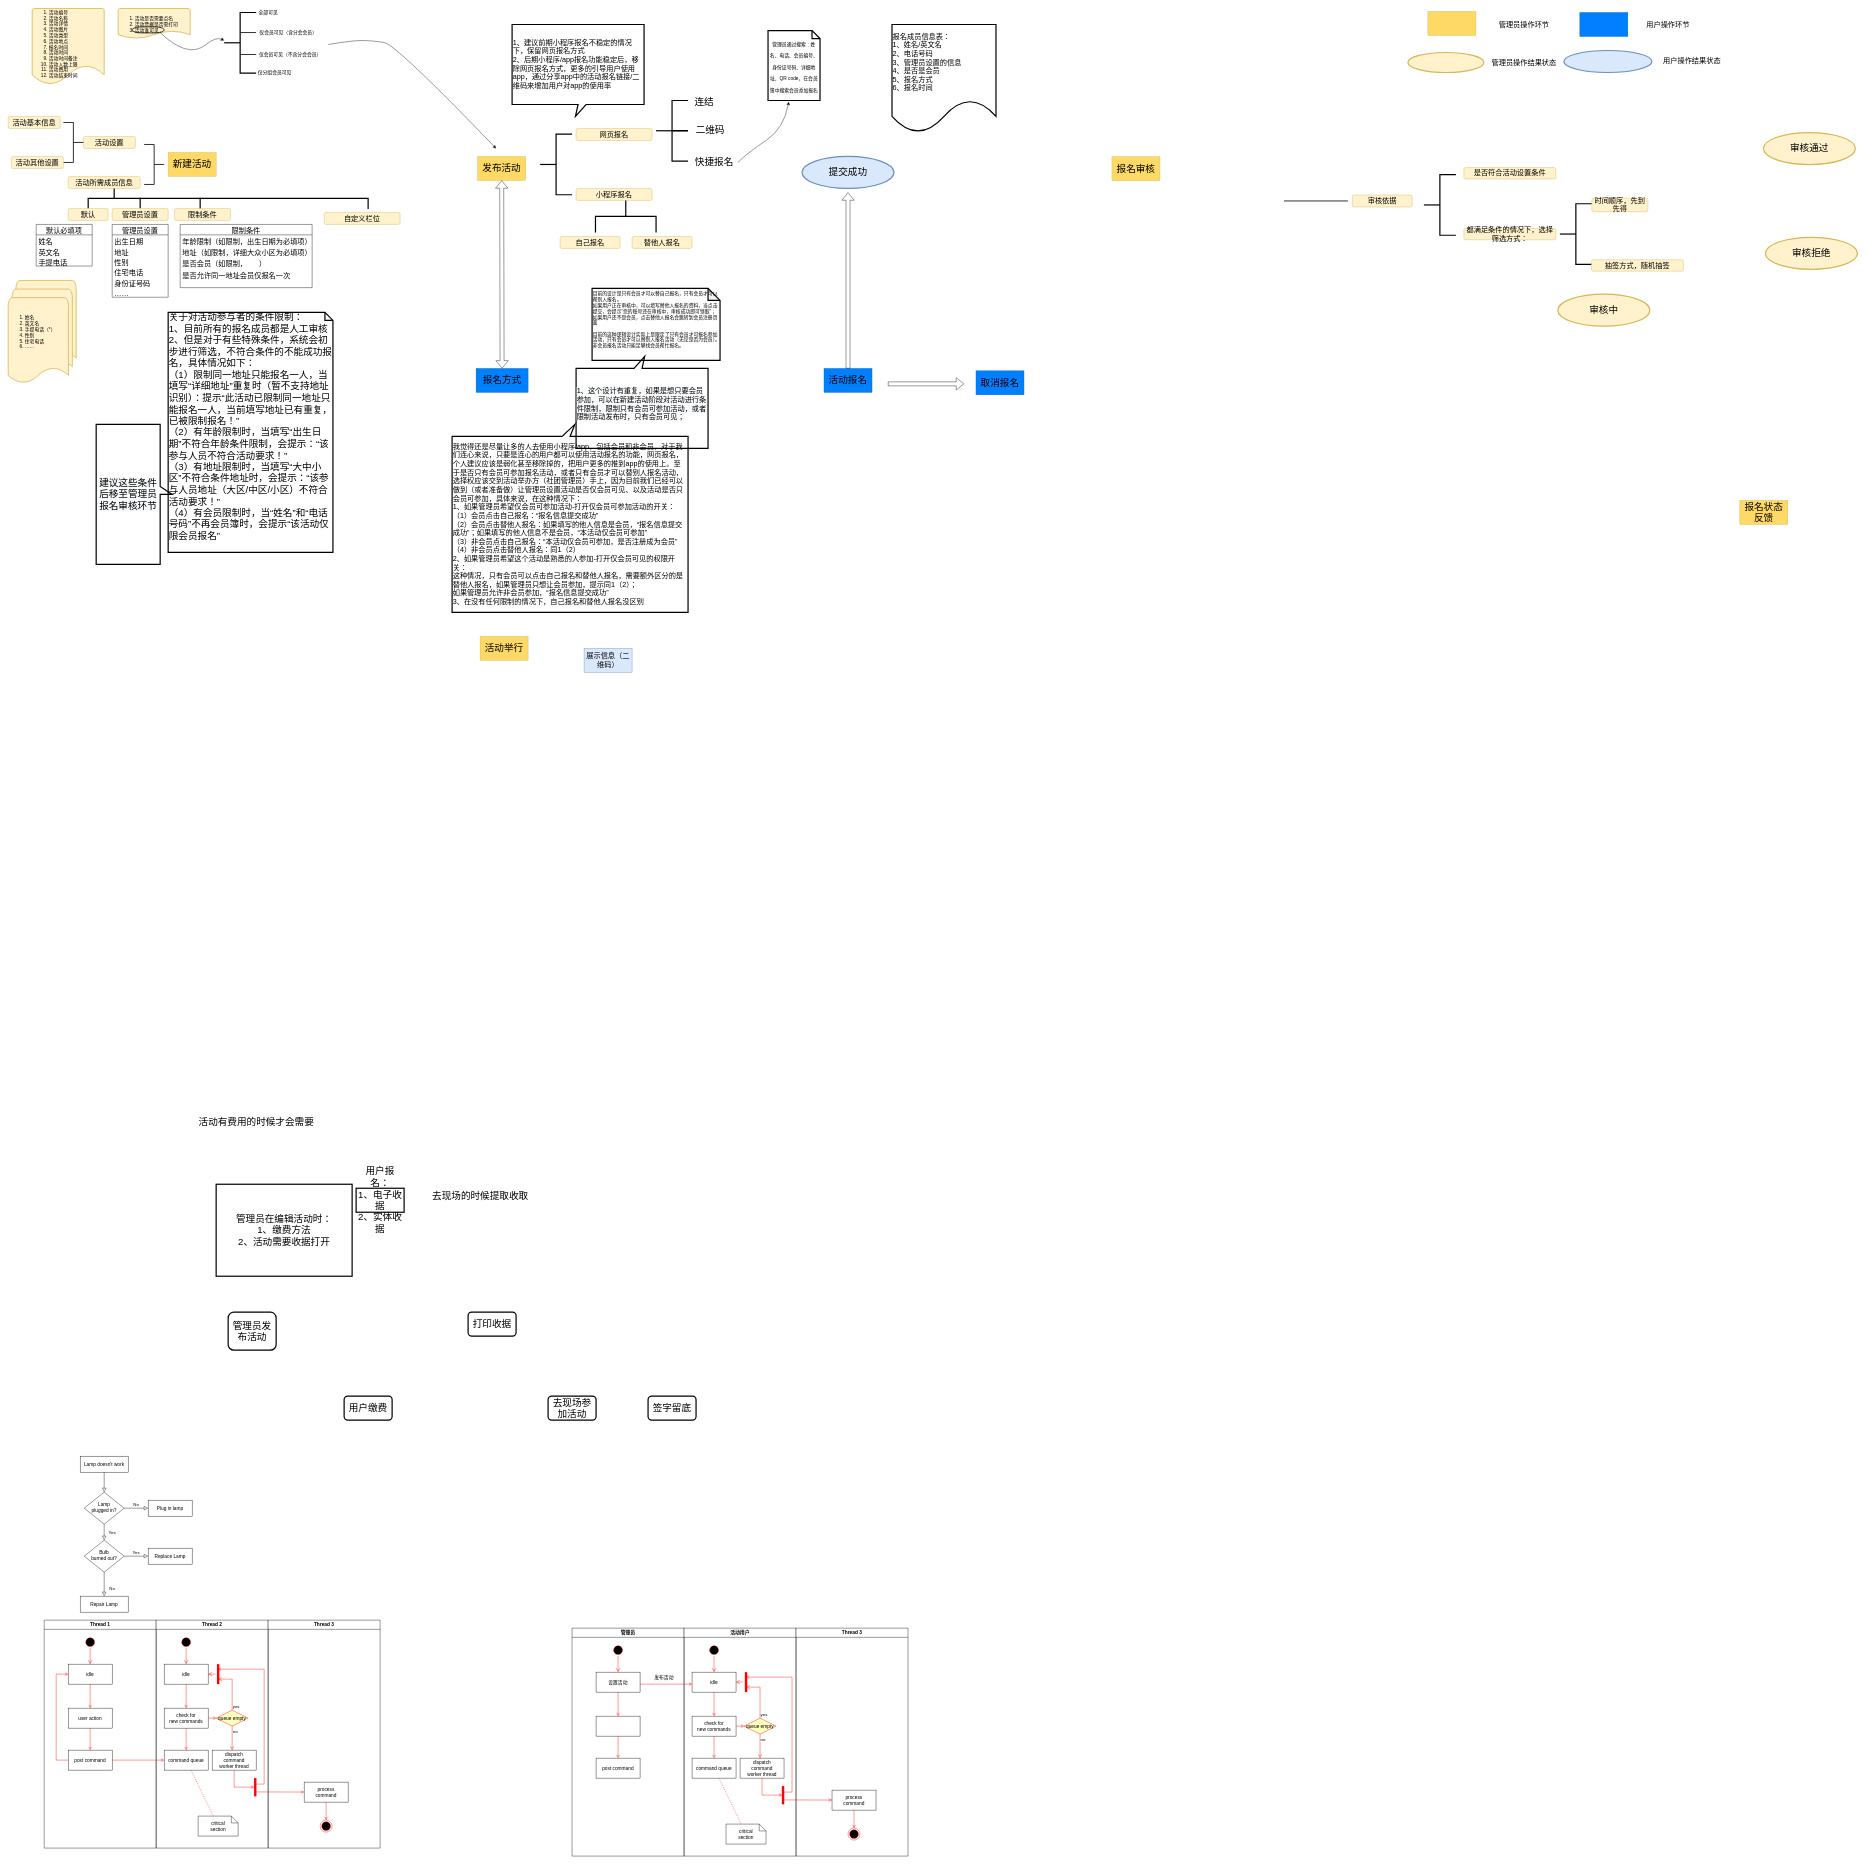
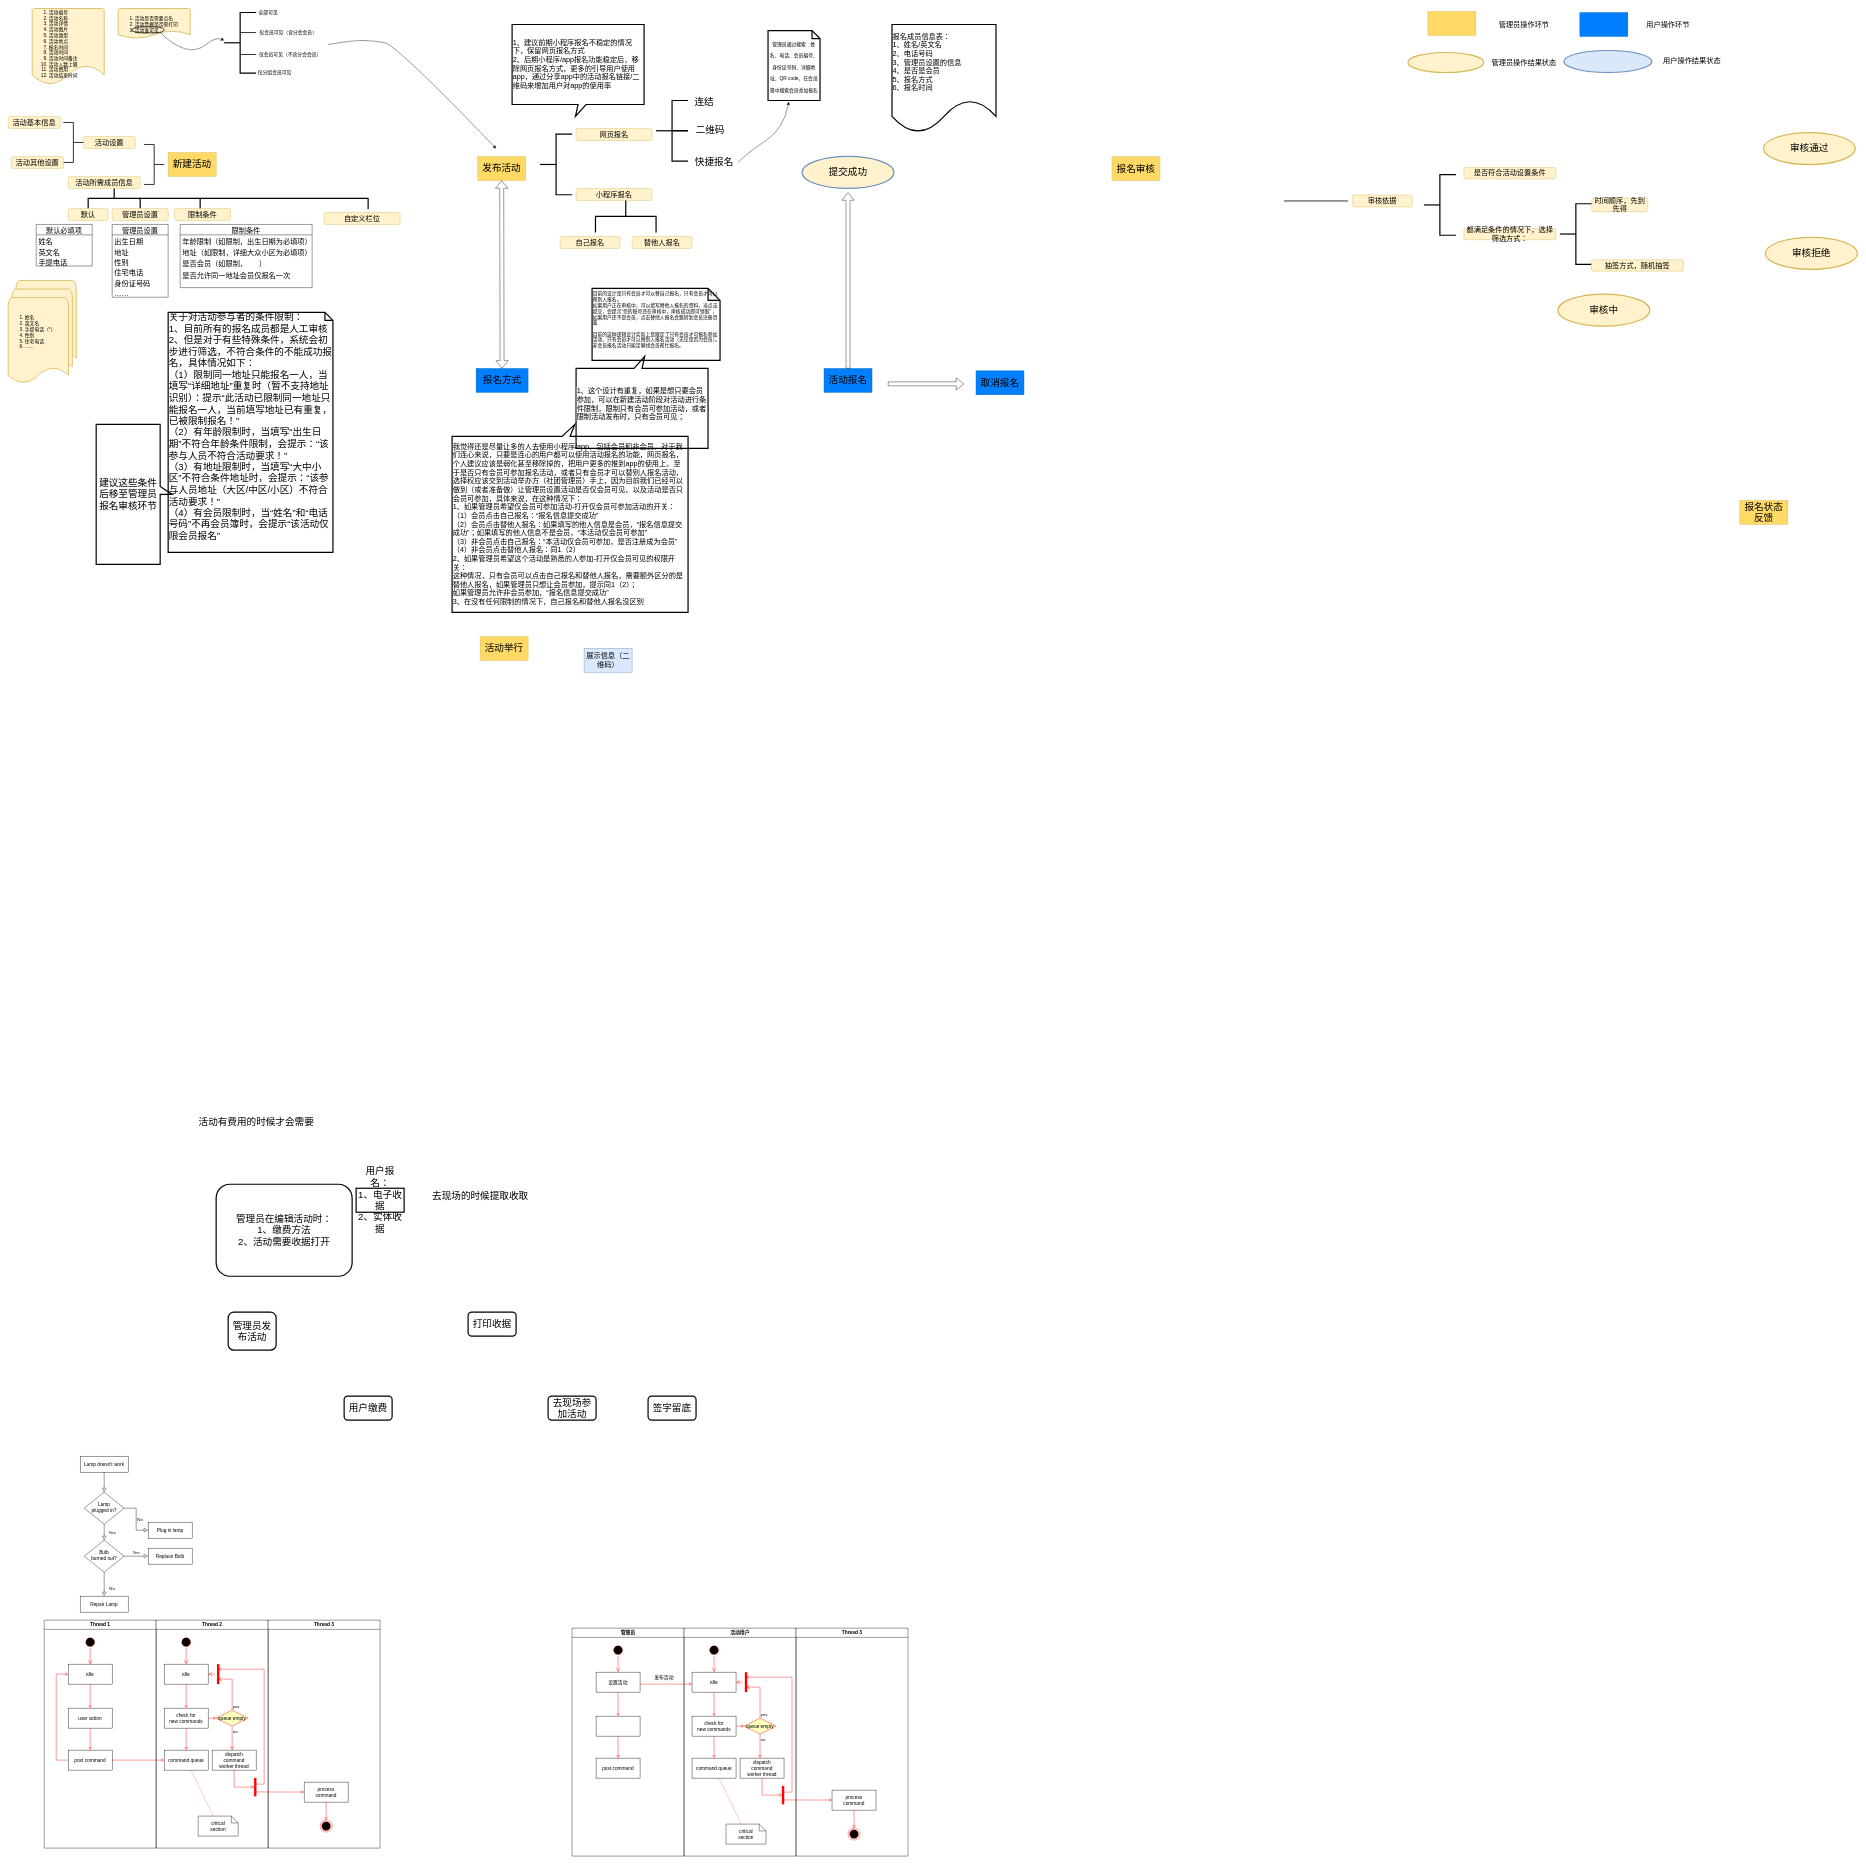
(848, 172) -> (848, 172)
(284, 1230) -> (284, 1230)
(170, 1508) -> (170, 1530)
(170, 1556) -> (170, 1556)
